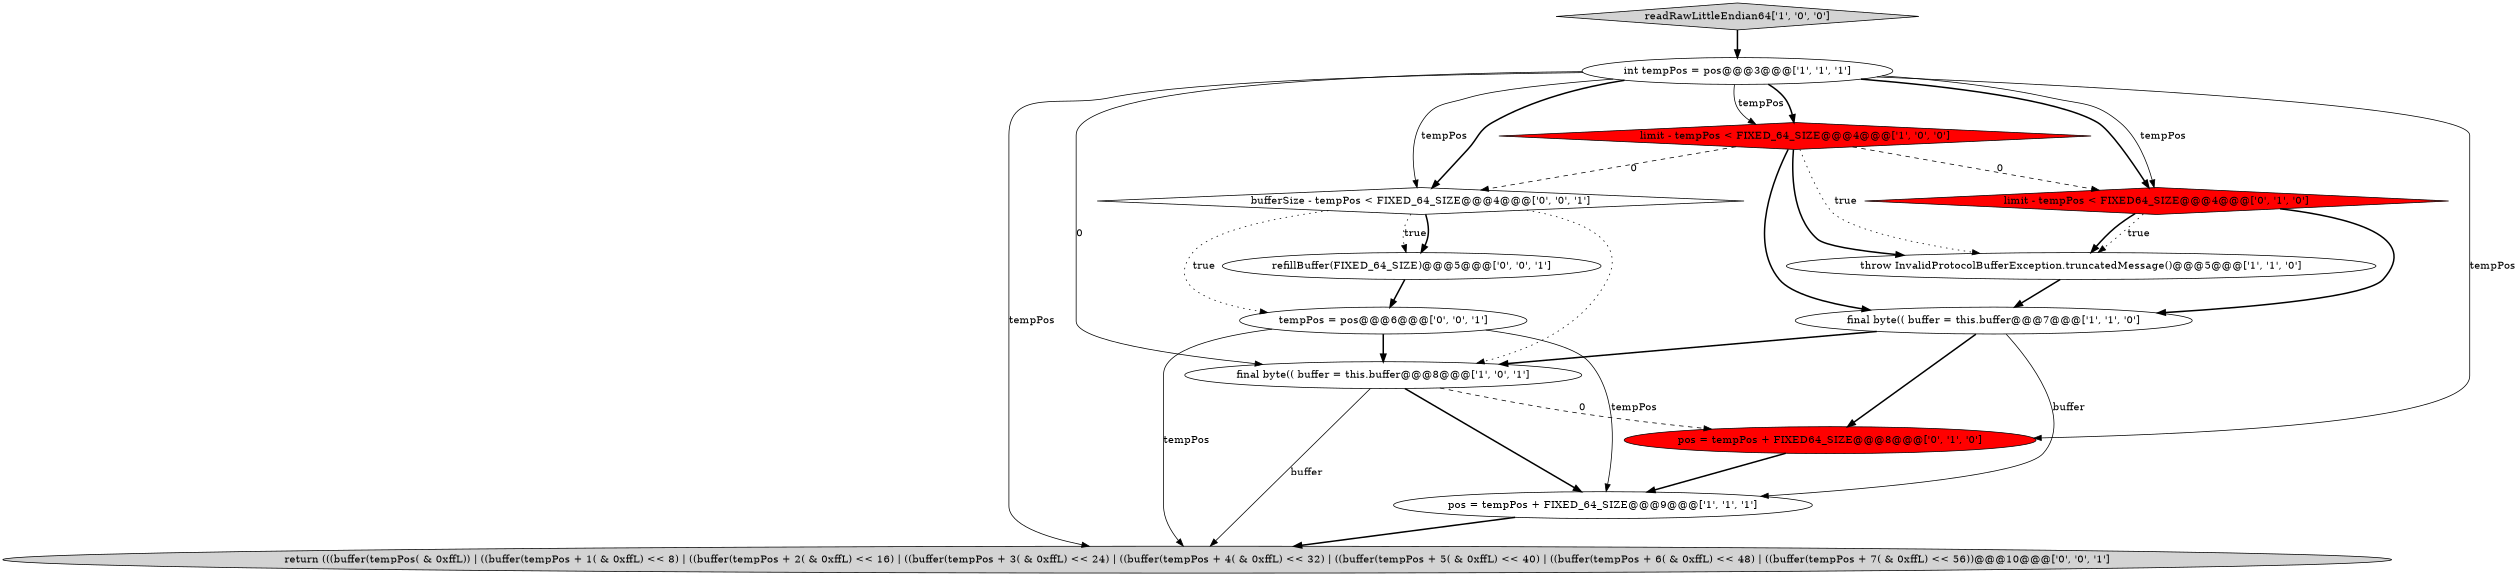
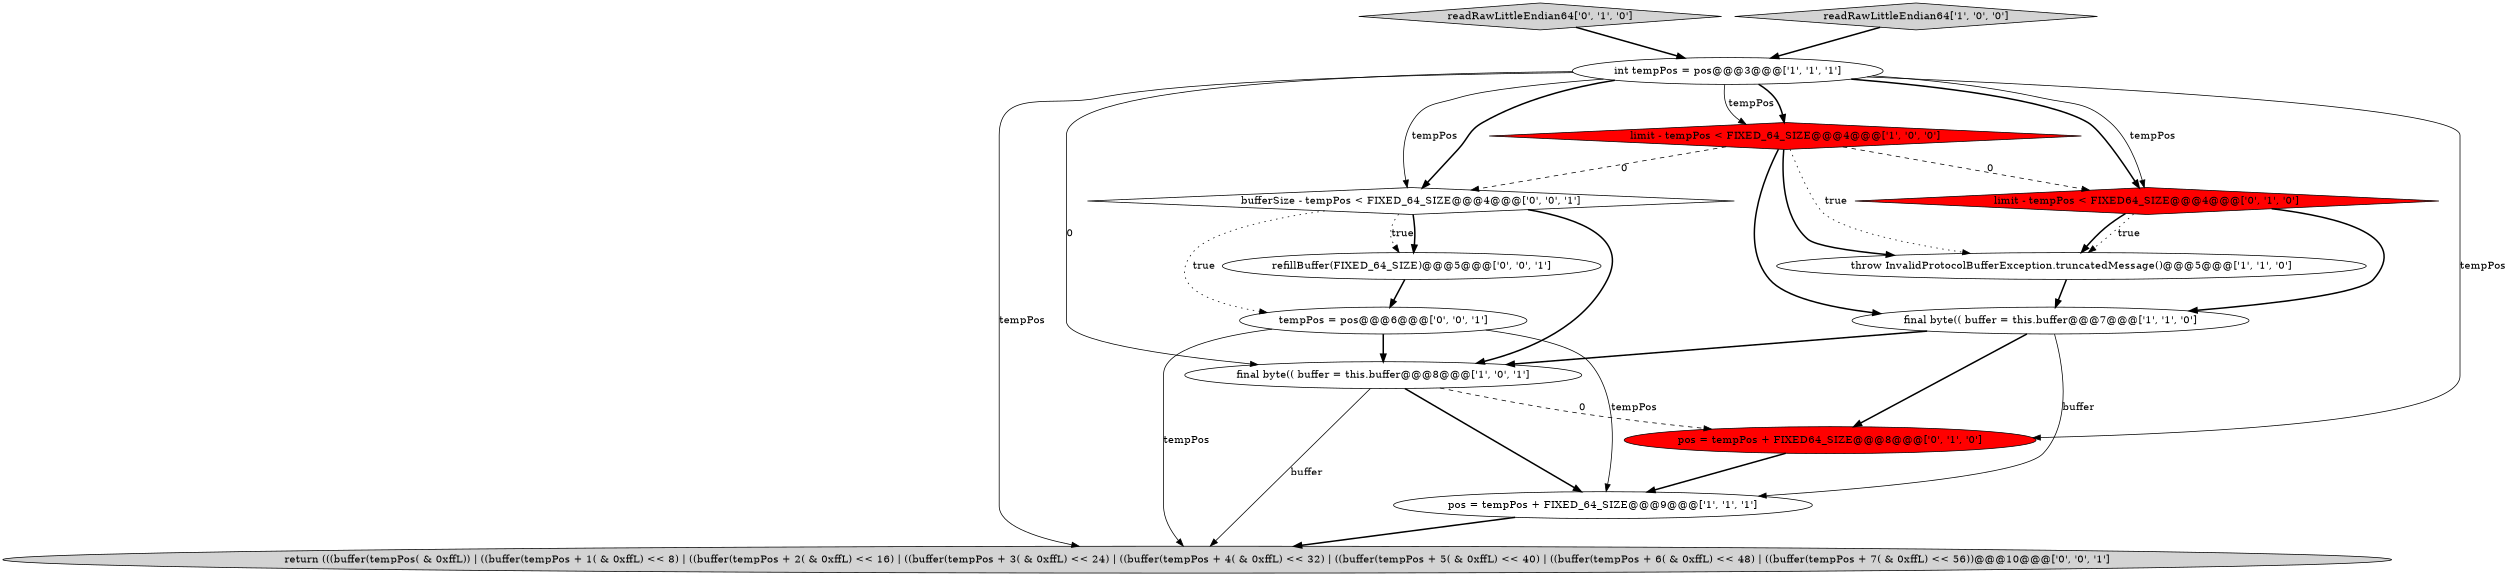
none -> (1540, 16)
(1600, 291) -> (1600, 291)
